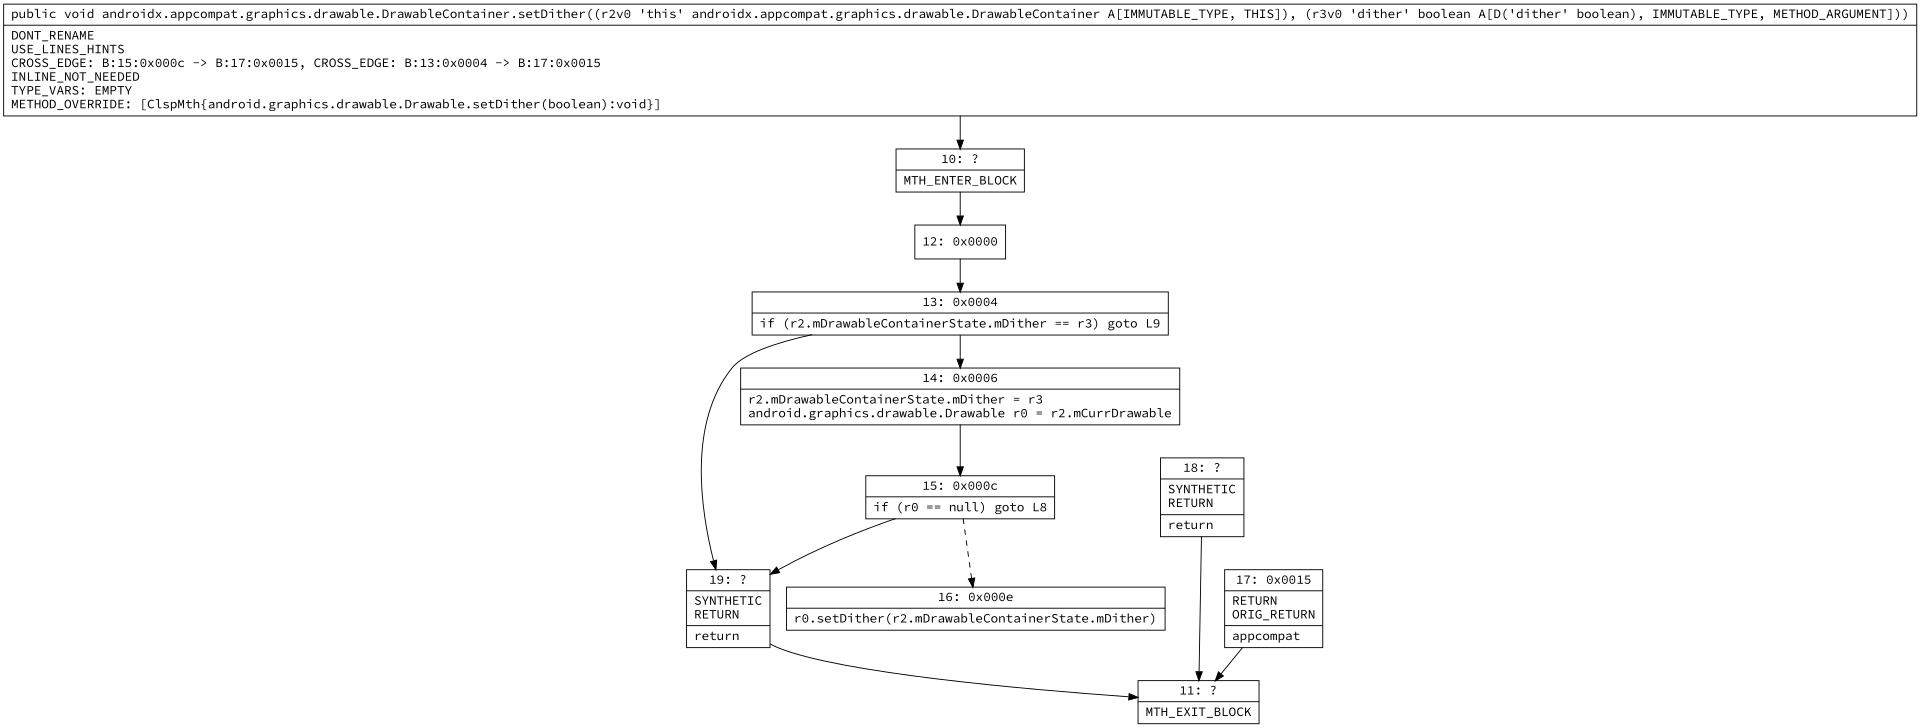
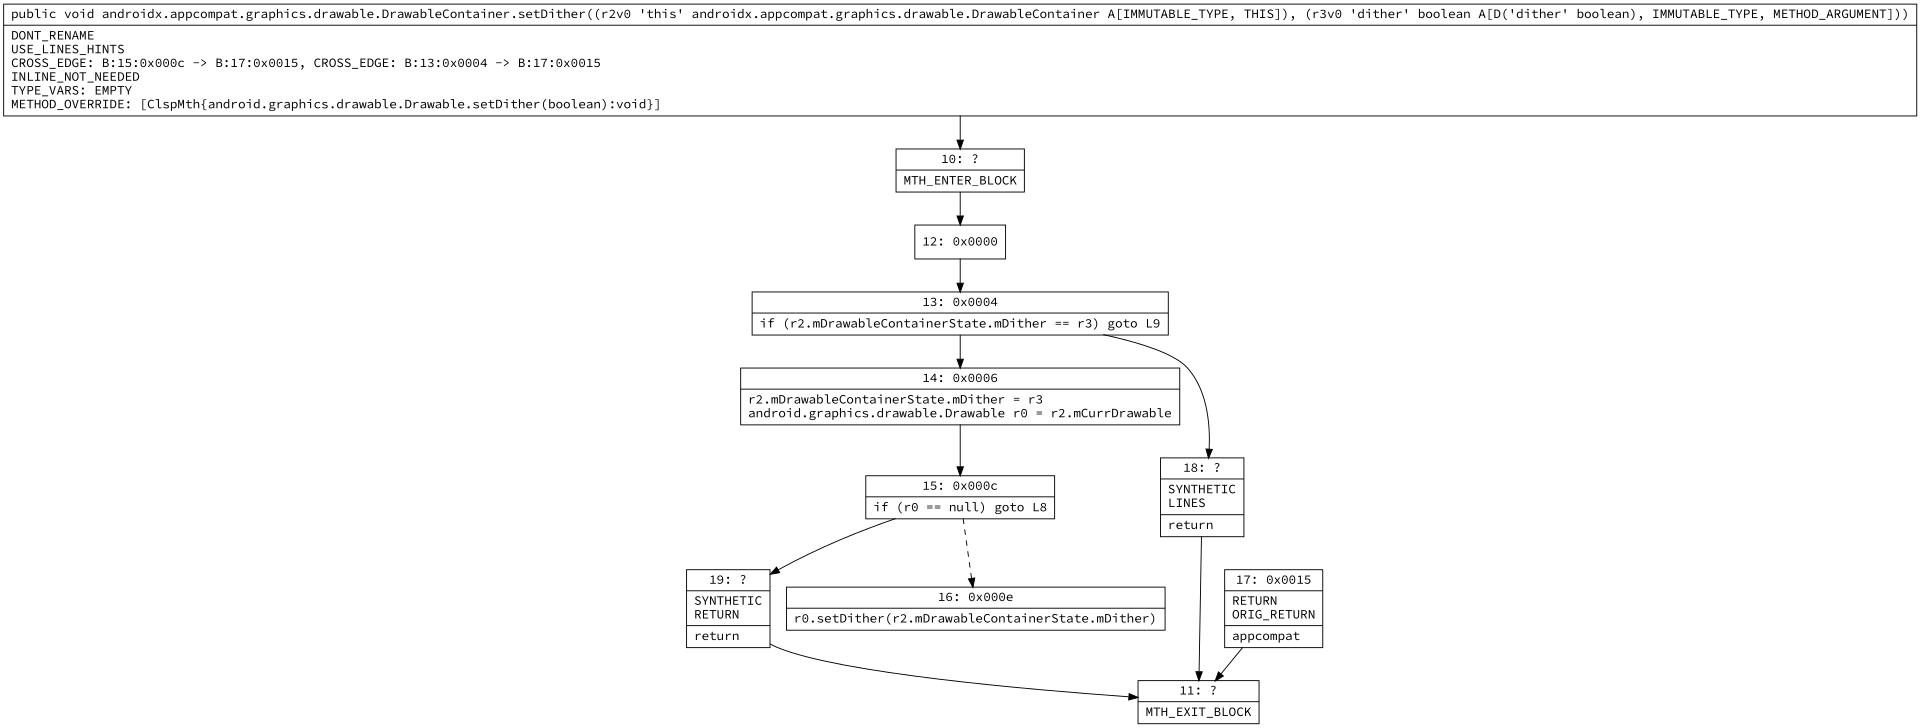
(708, 418) -> (1185, 366)
(1191, 503) -> (1187, 503)
